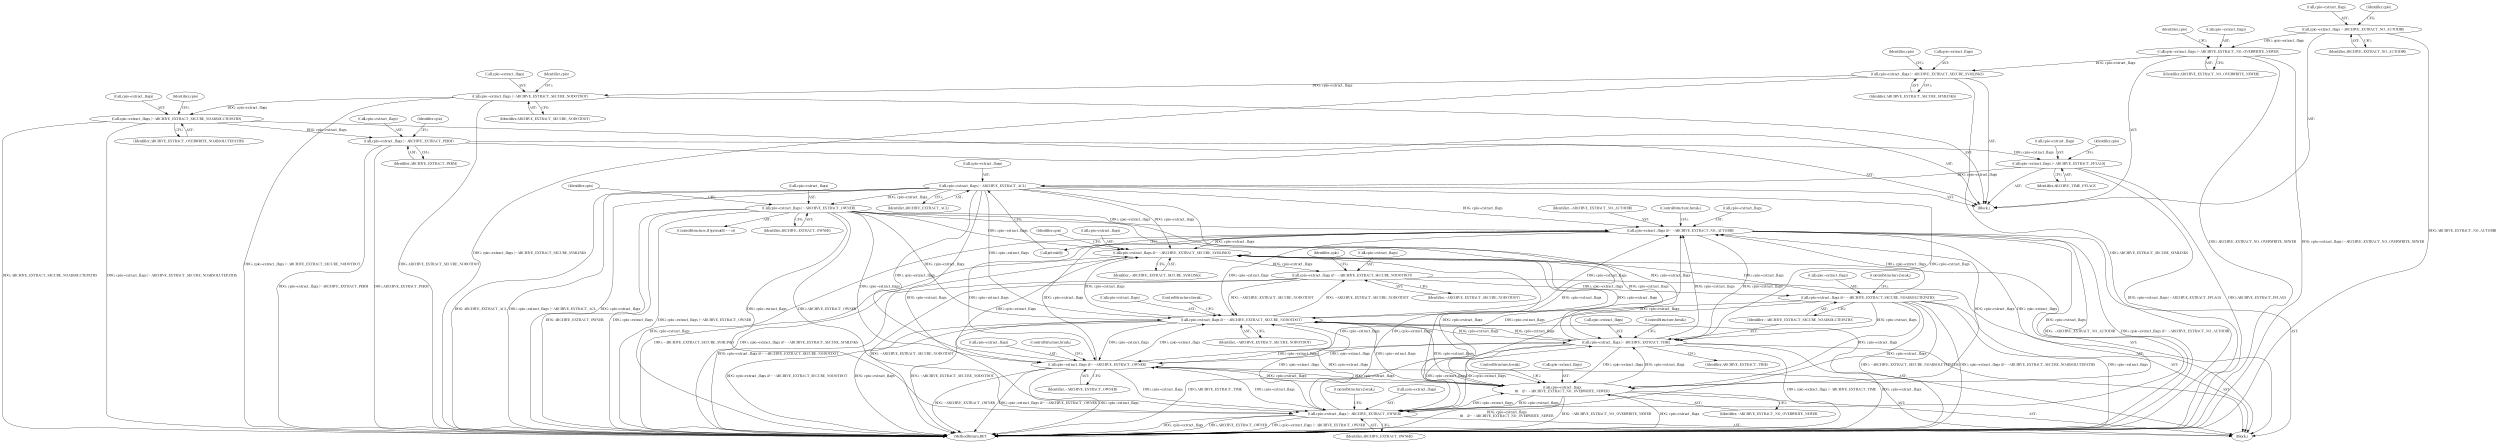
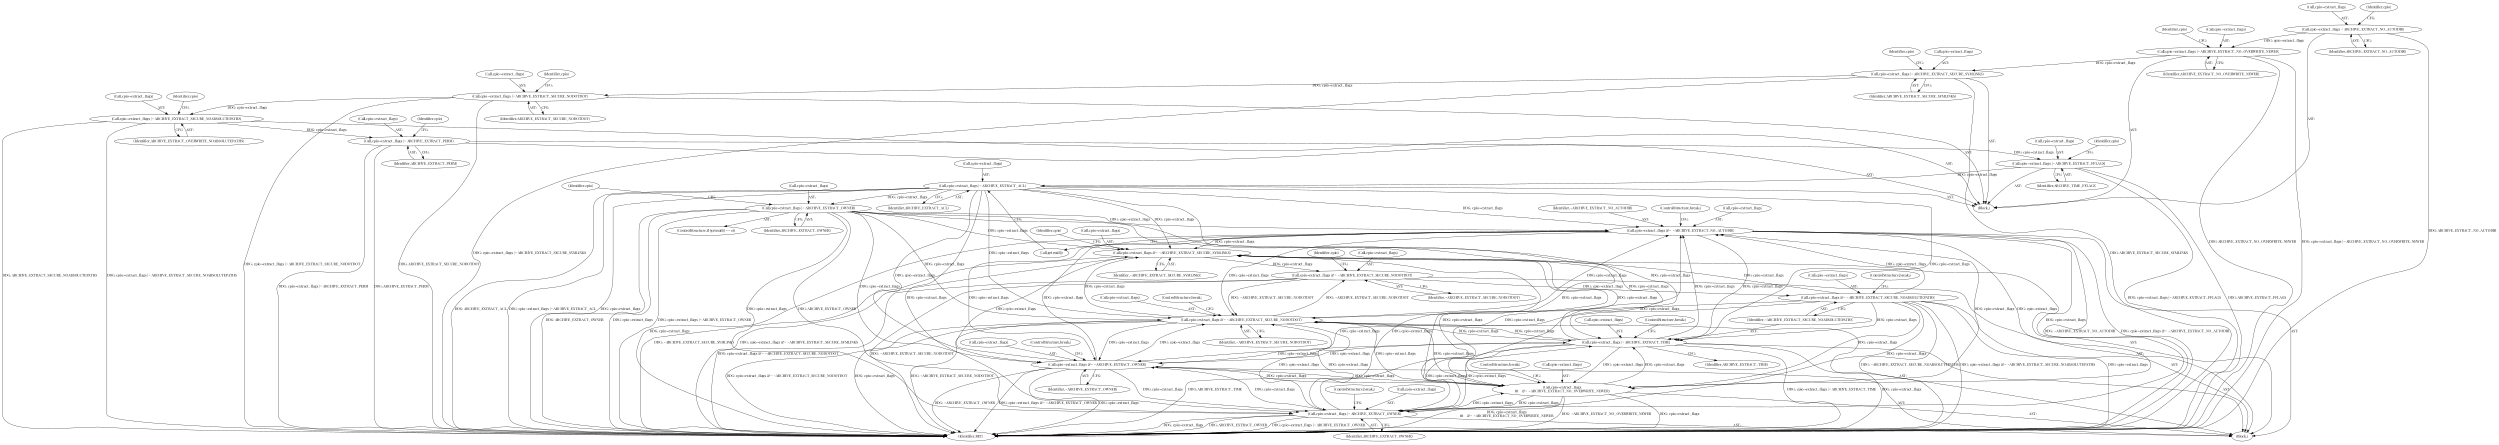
(1769, 414) -> none
(971, 436) -> (971, 436)
